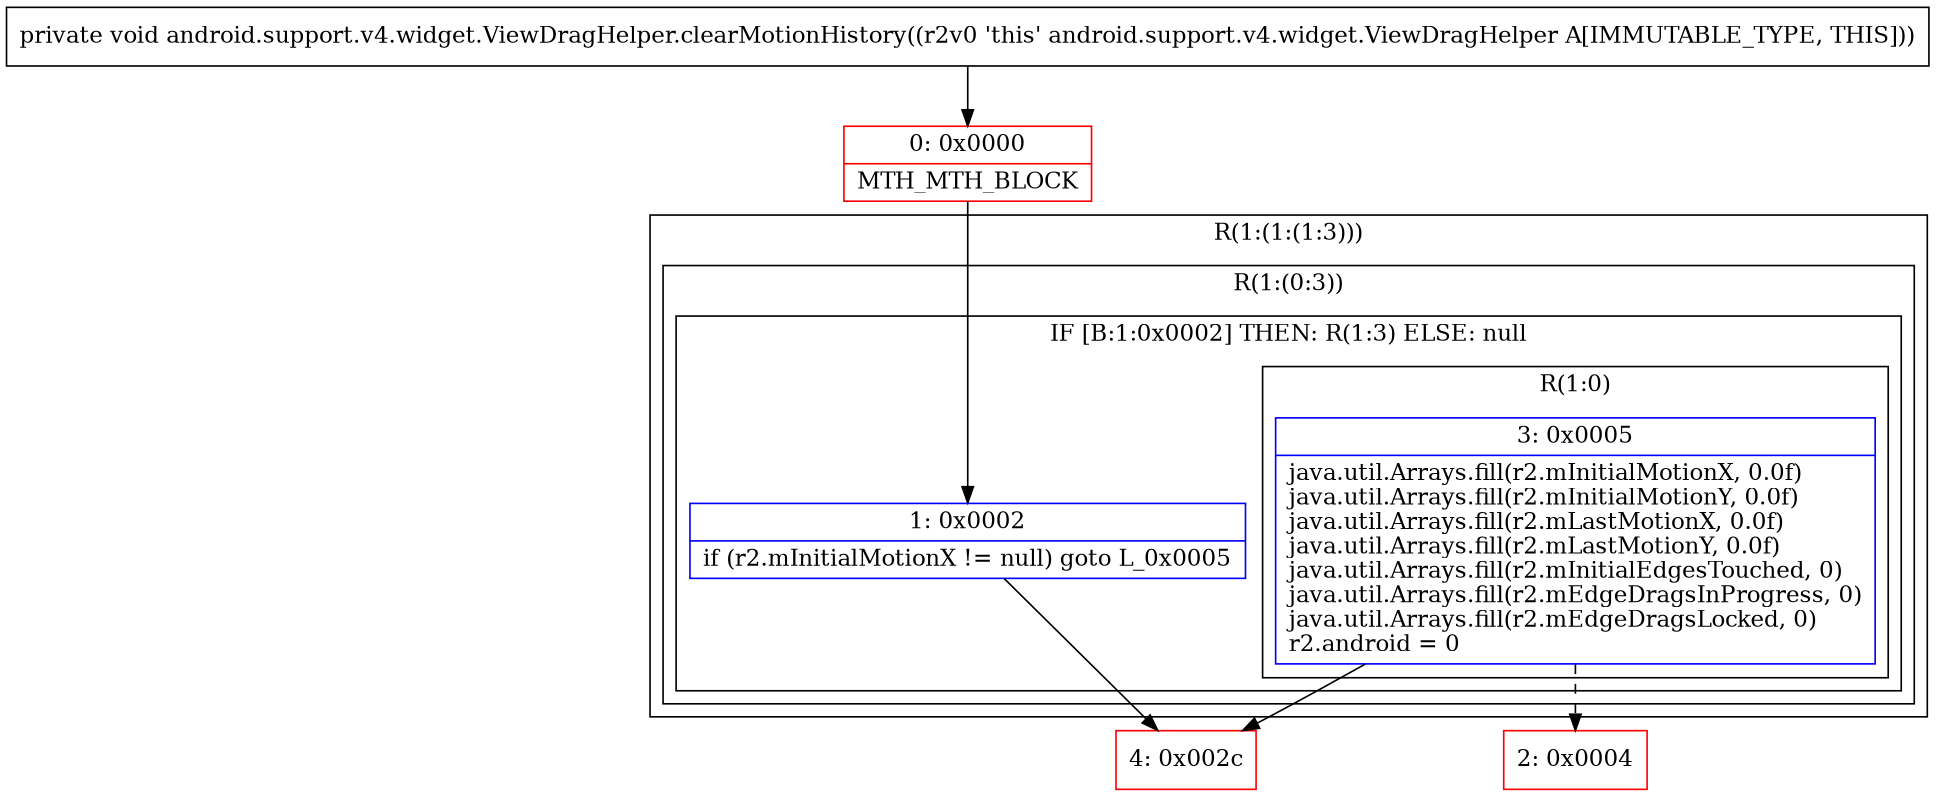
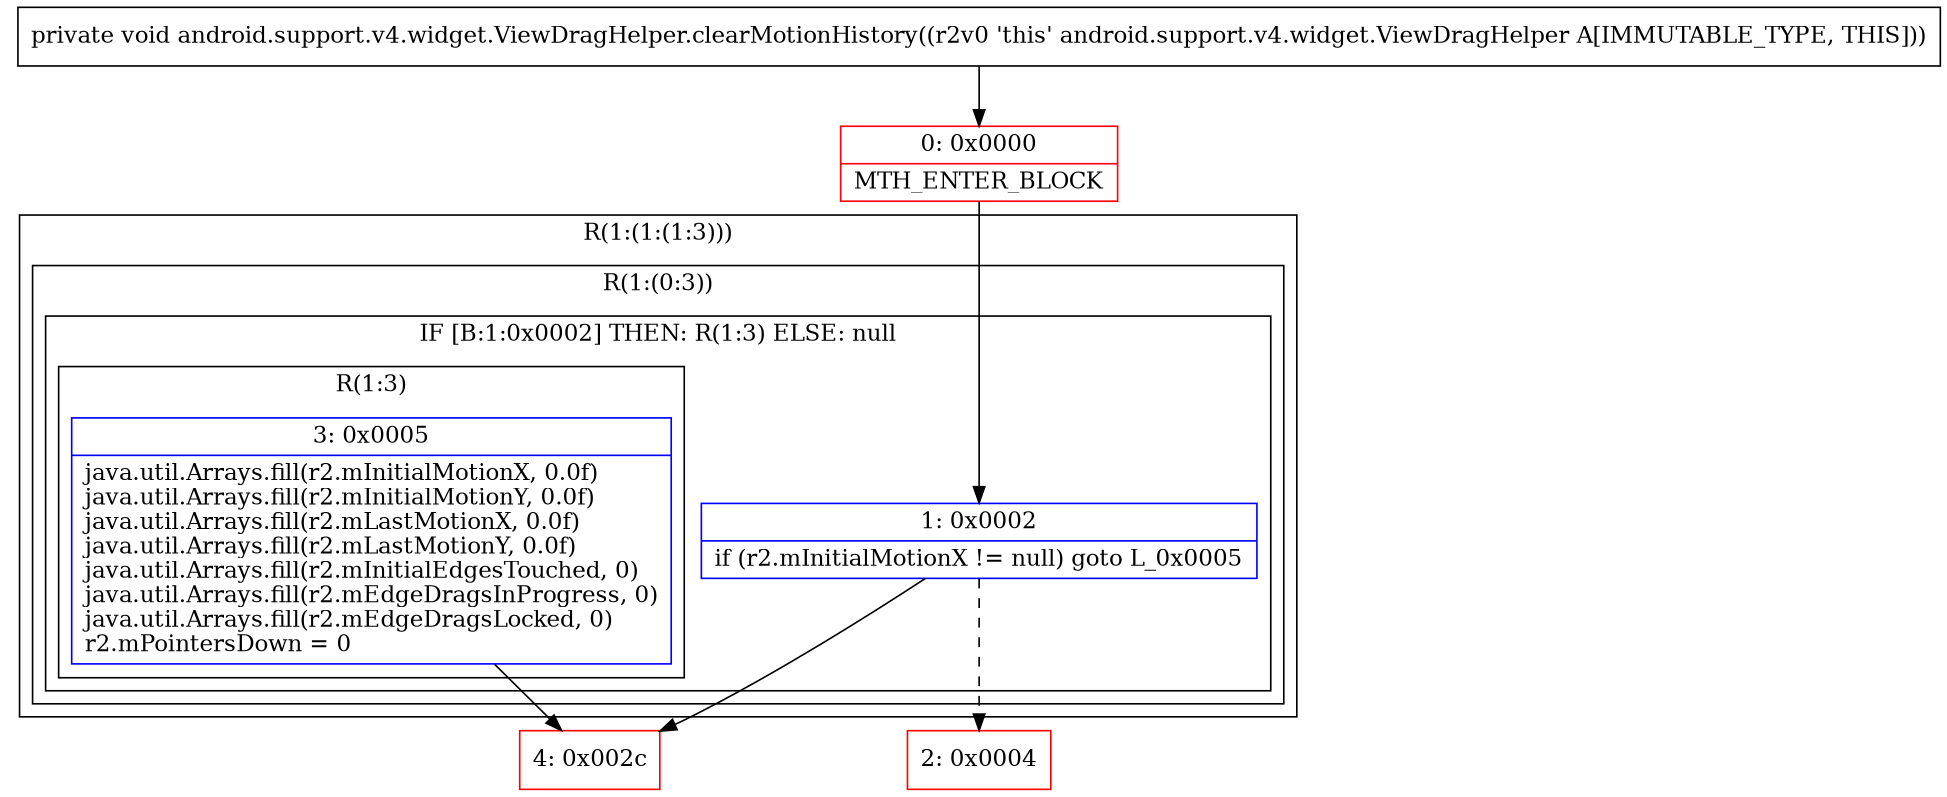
(968, 182) -> (979, 182)
(1575, 385) -> (371, 385)
(1375, 644) -> (218, 644)
(1575, 689) -> (979, 646)
